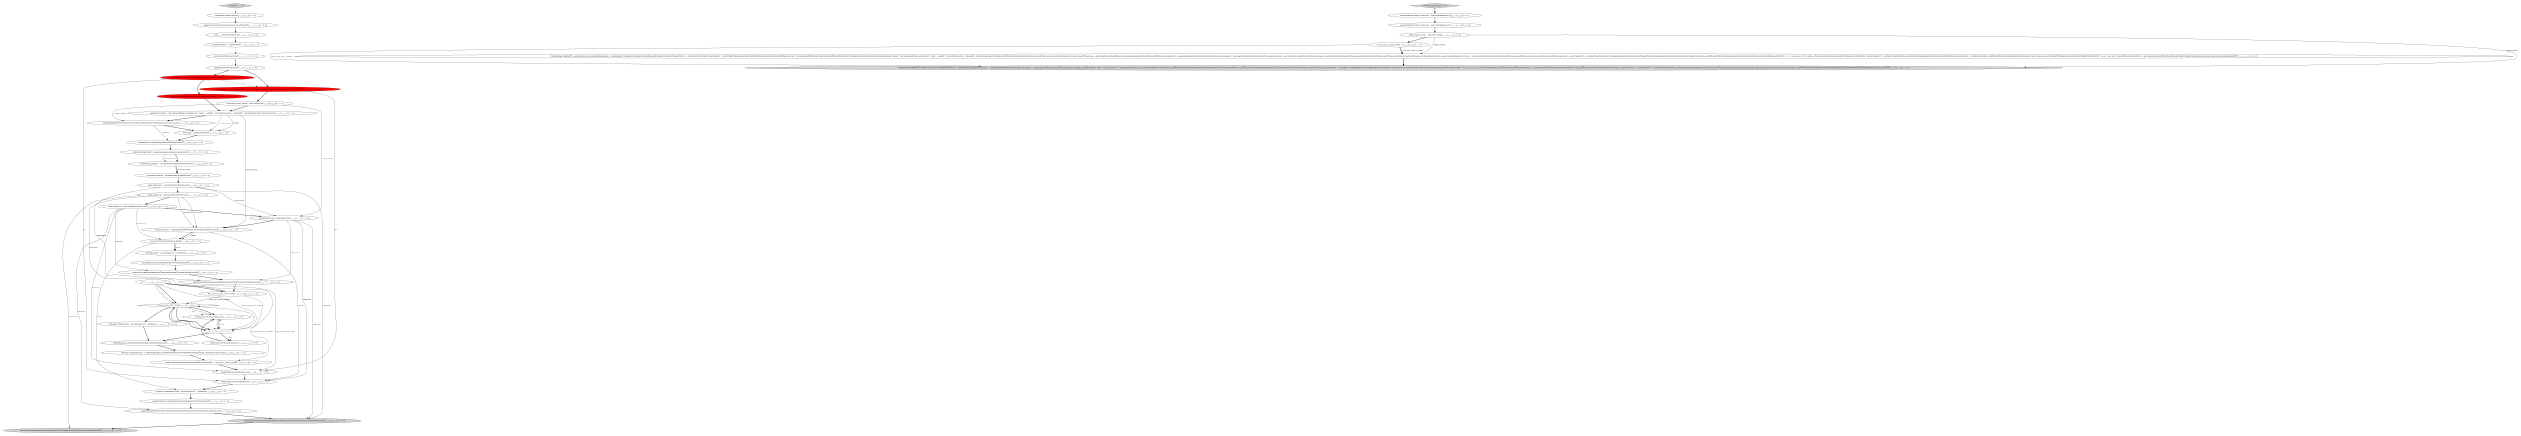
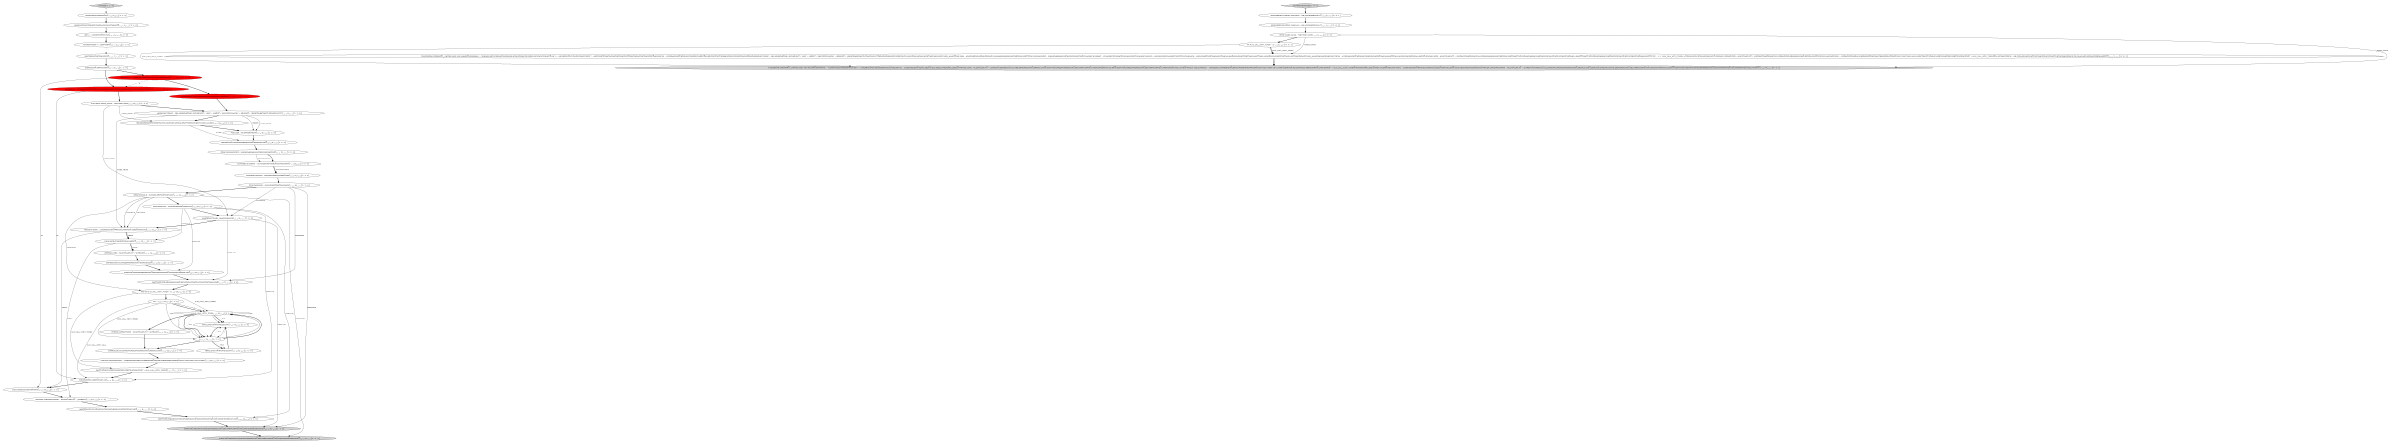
(201, 287) -> (166, 296)
(307, 313) -> none
